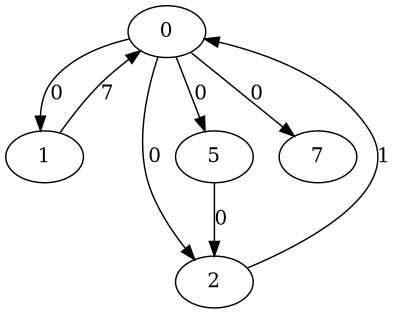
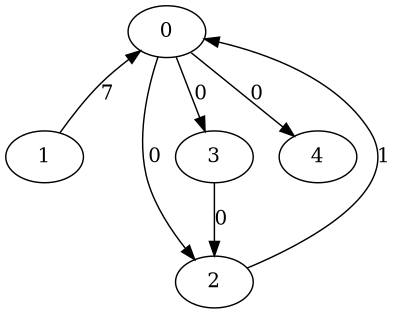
(71, 63) -> none
(214, 157) -> (214, 157)
(318, 157) -> (318, 157)
